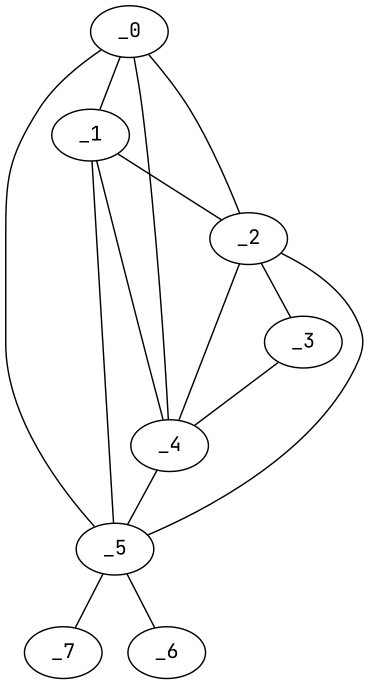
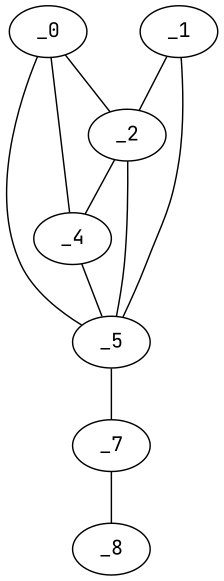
(110, 83) -> none
(130, 290) -> none
(303, 342) -> none
none -> (111, 549)
(167, 653) -> none
